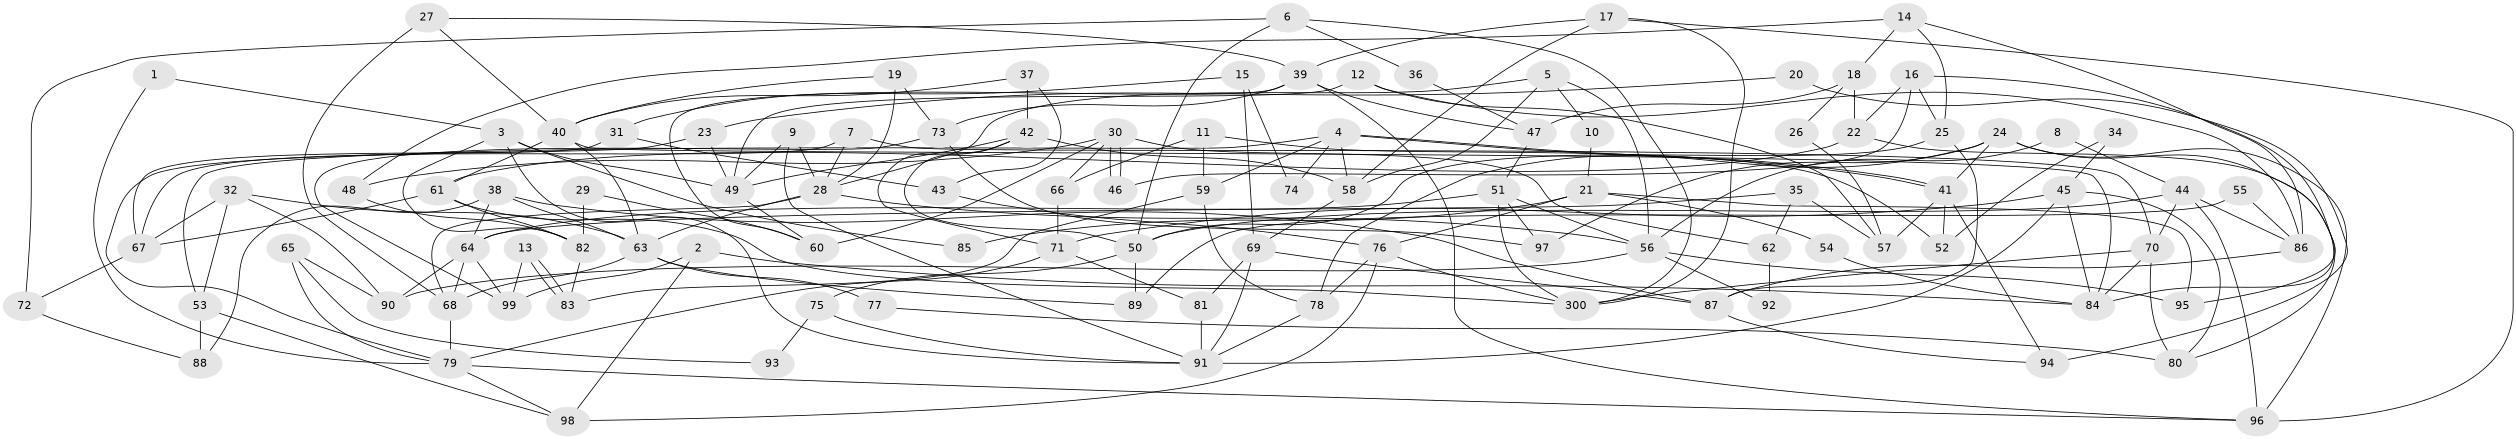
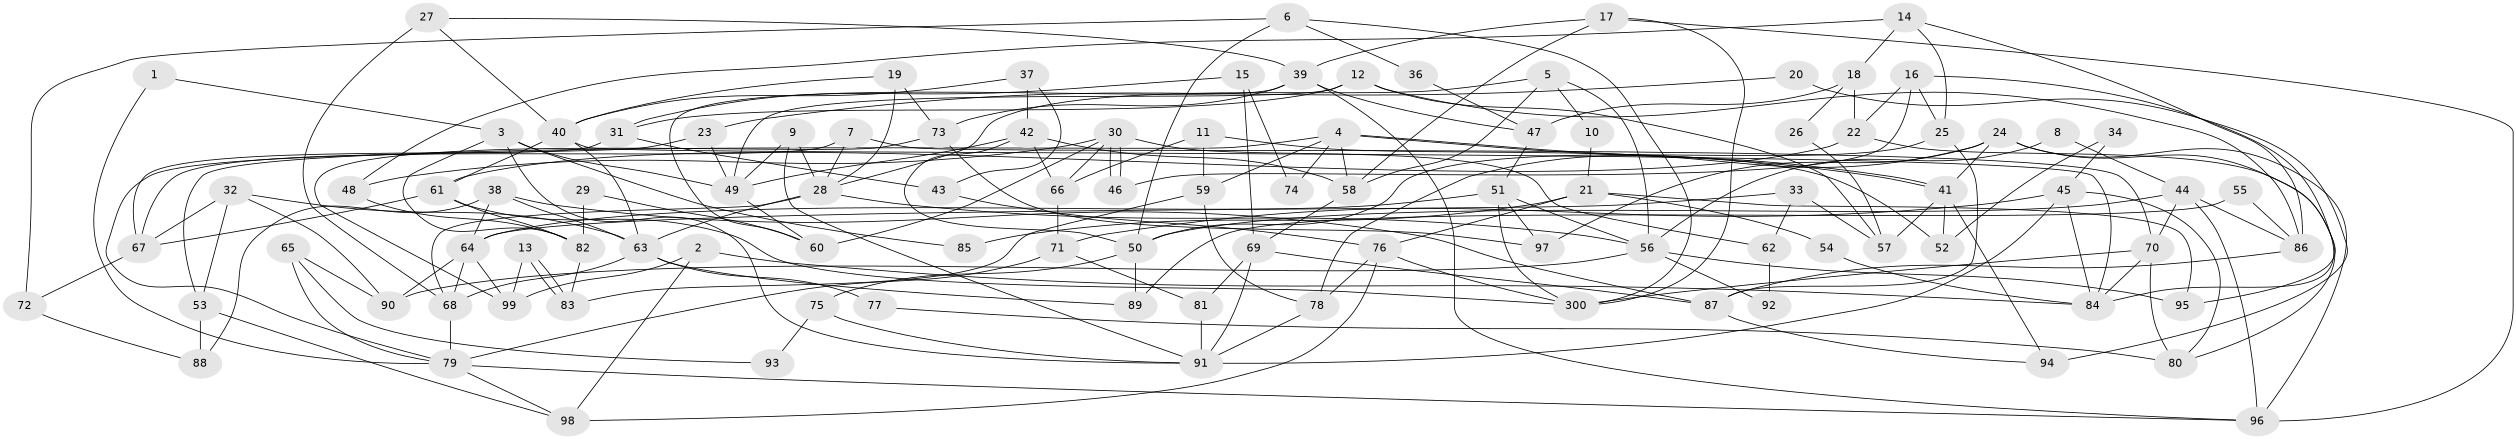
none -> (990, 110)
(1797, 191) -> (1797, 191)
(878, 194) -> (1043, 162)
